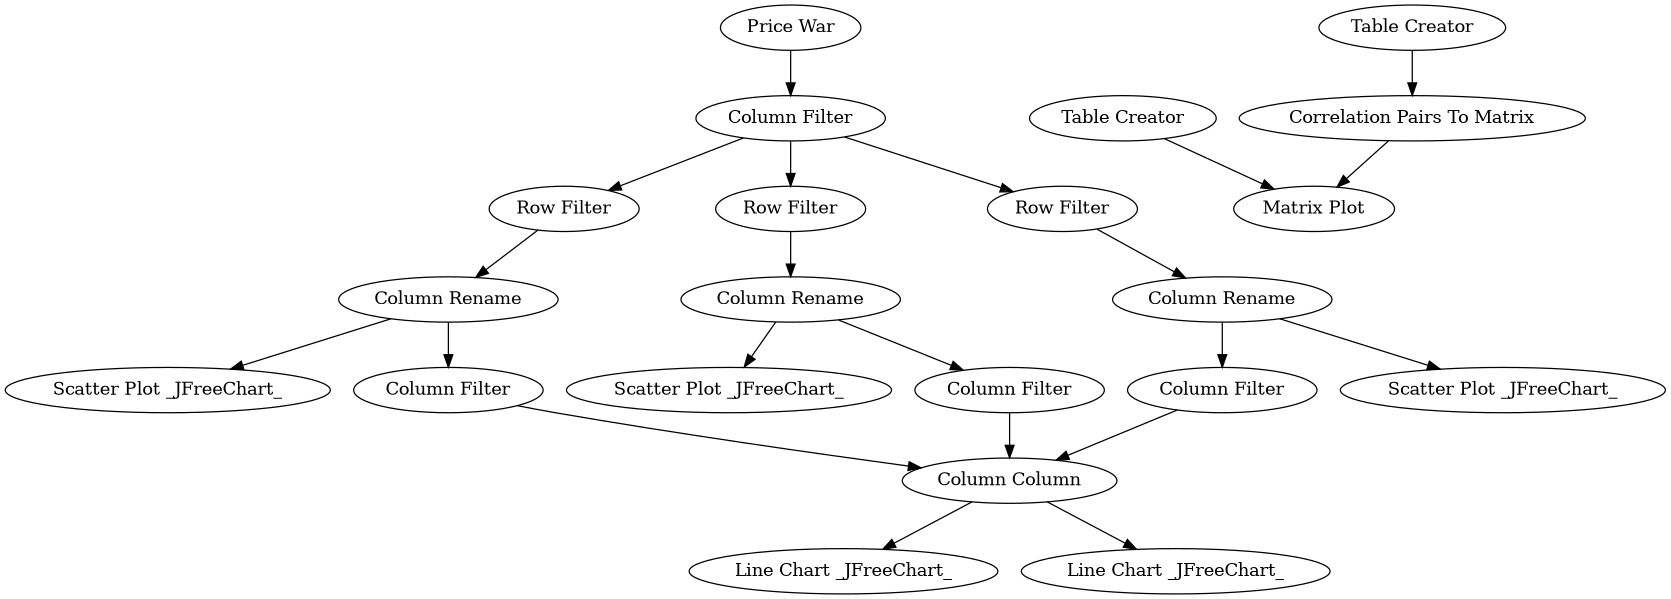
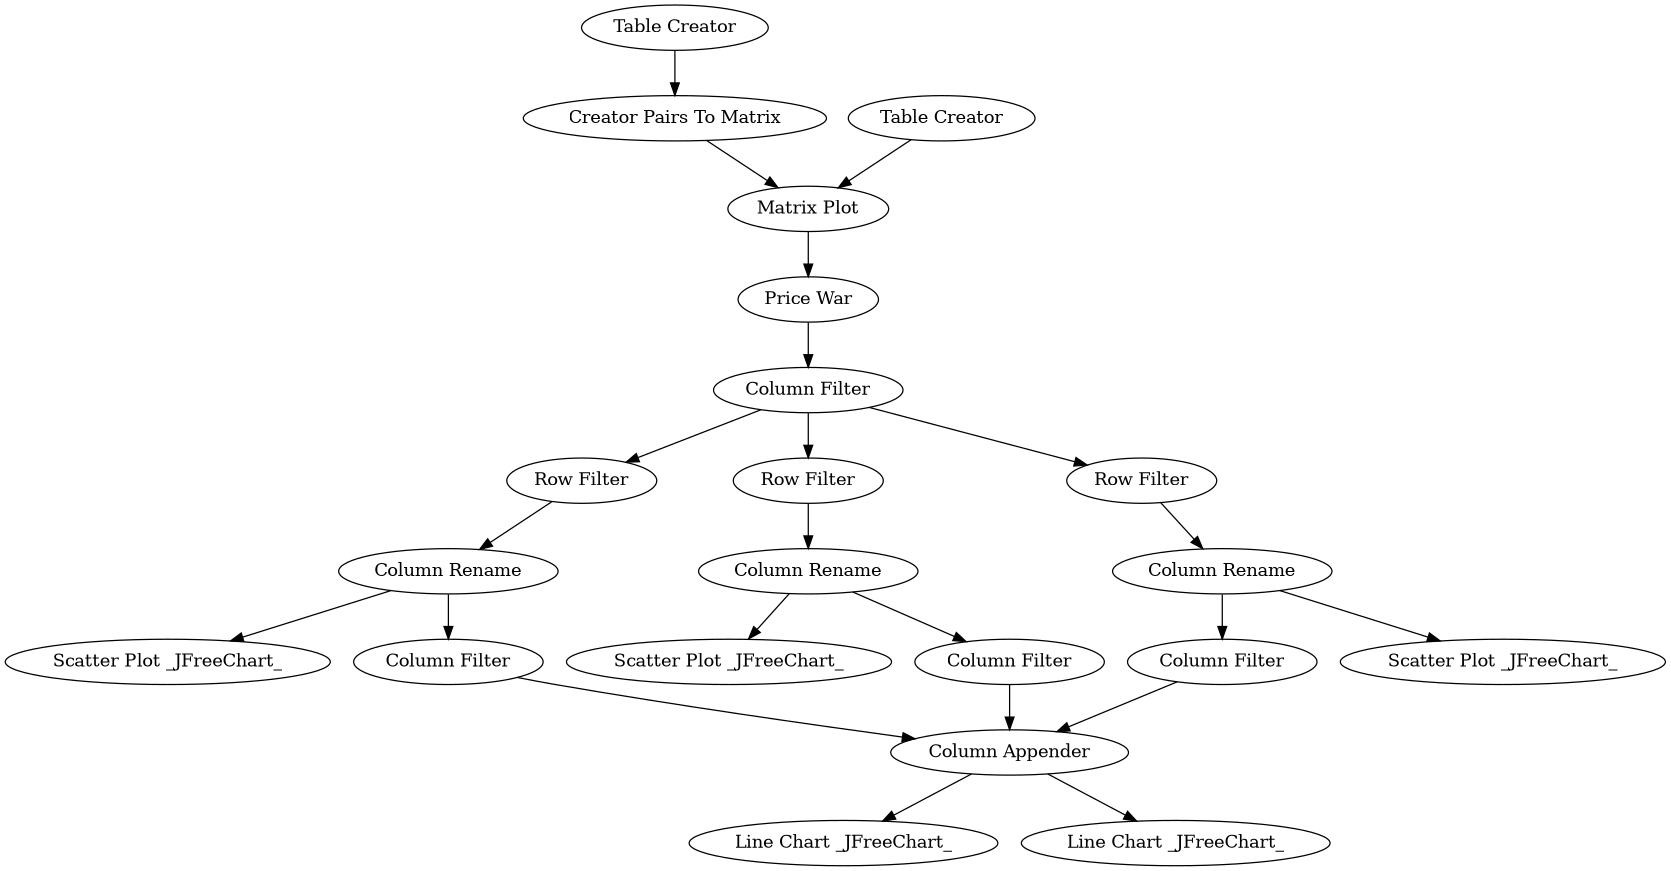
(1412, 118) -> (675, 118)
none -> (808, 248)
(1010, 481) -> (1010, 752)
